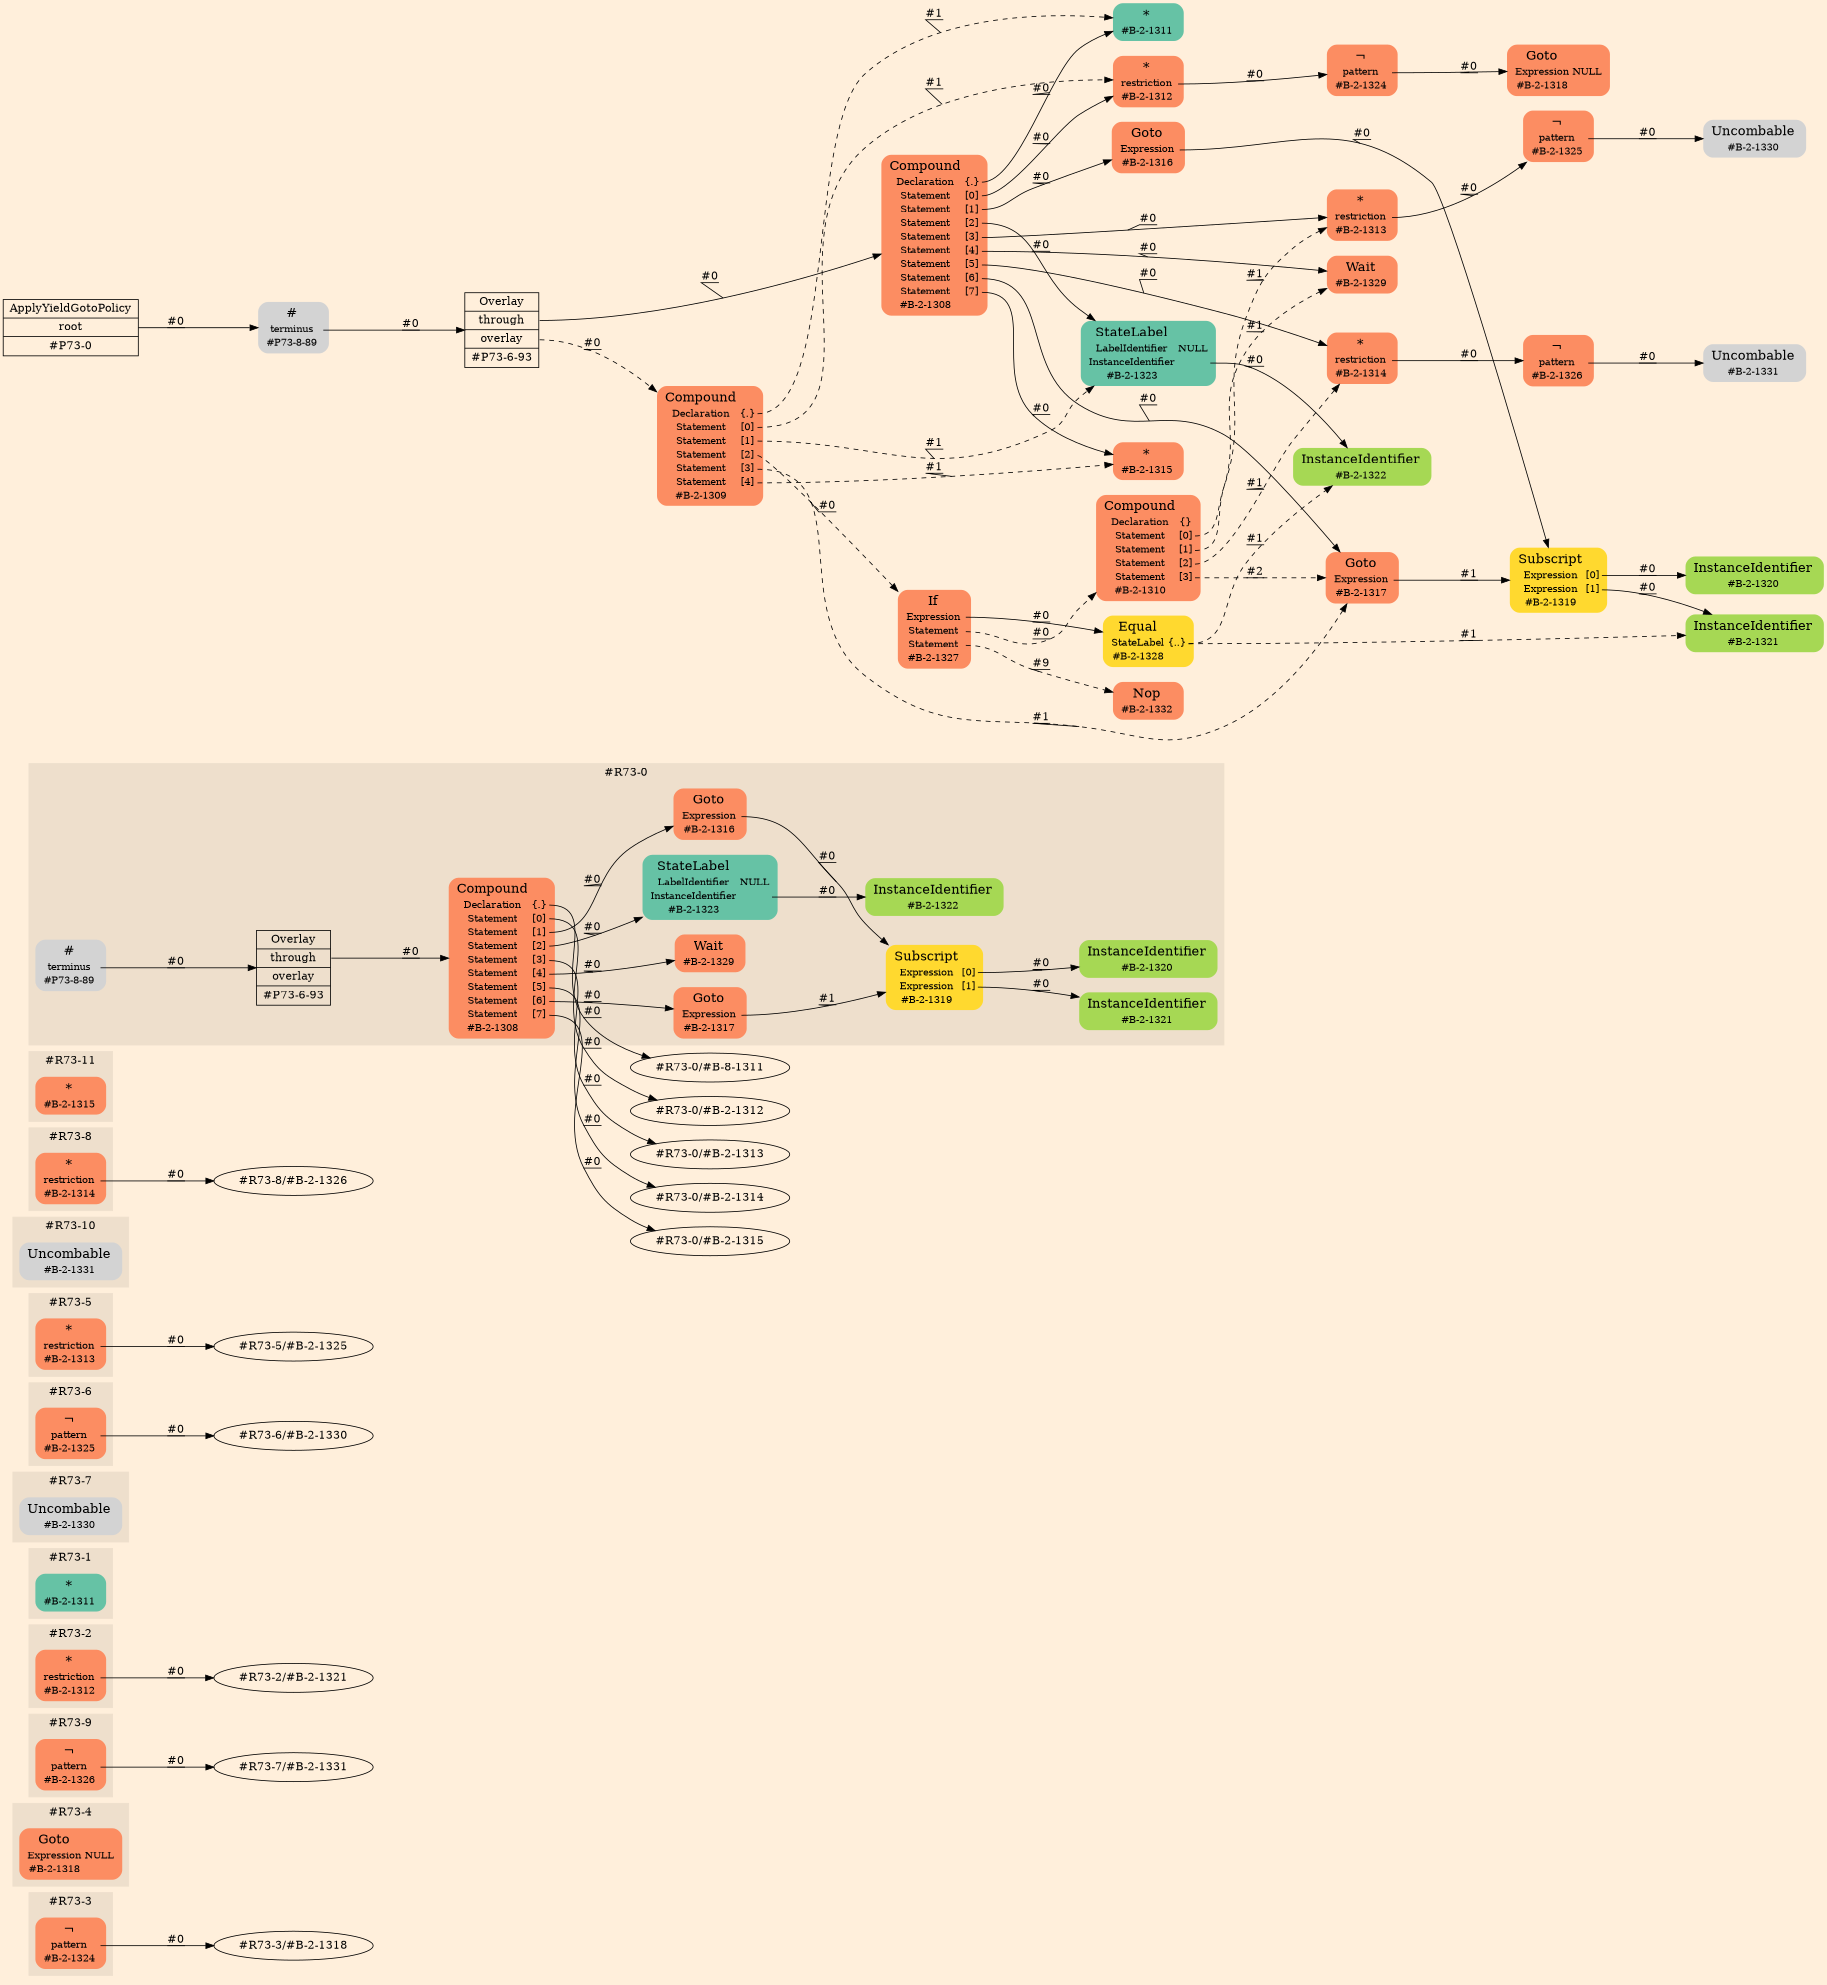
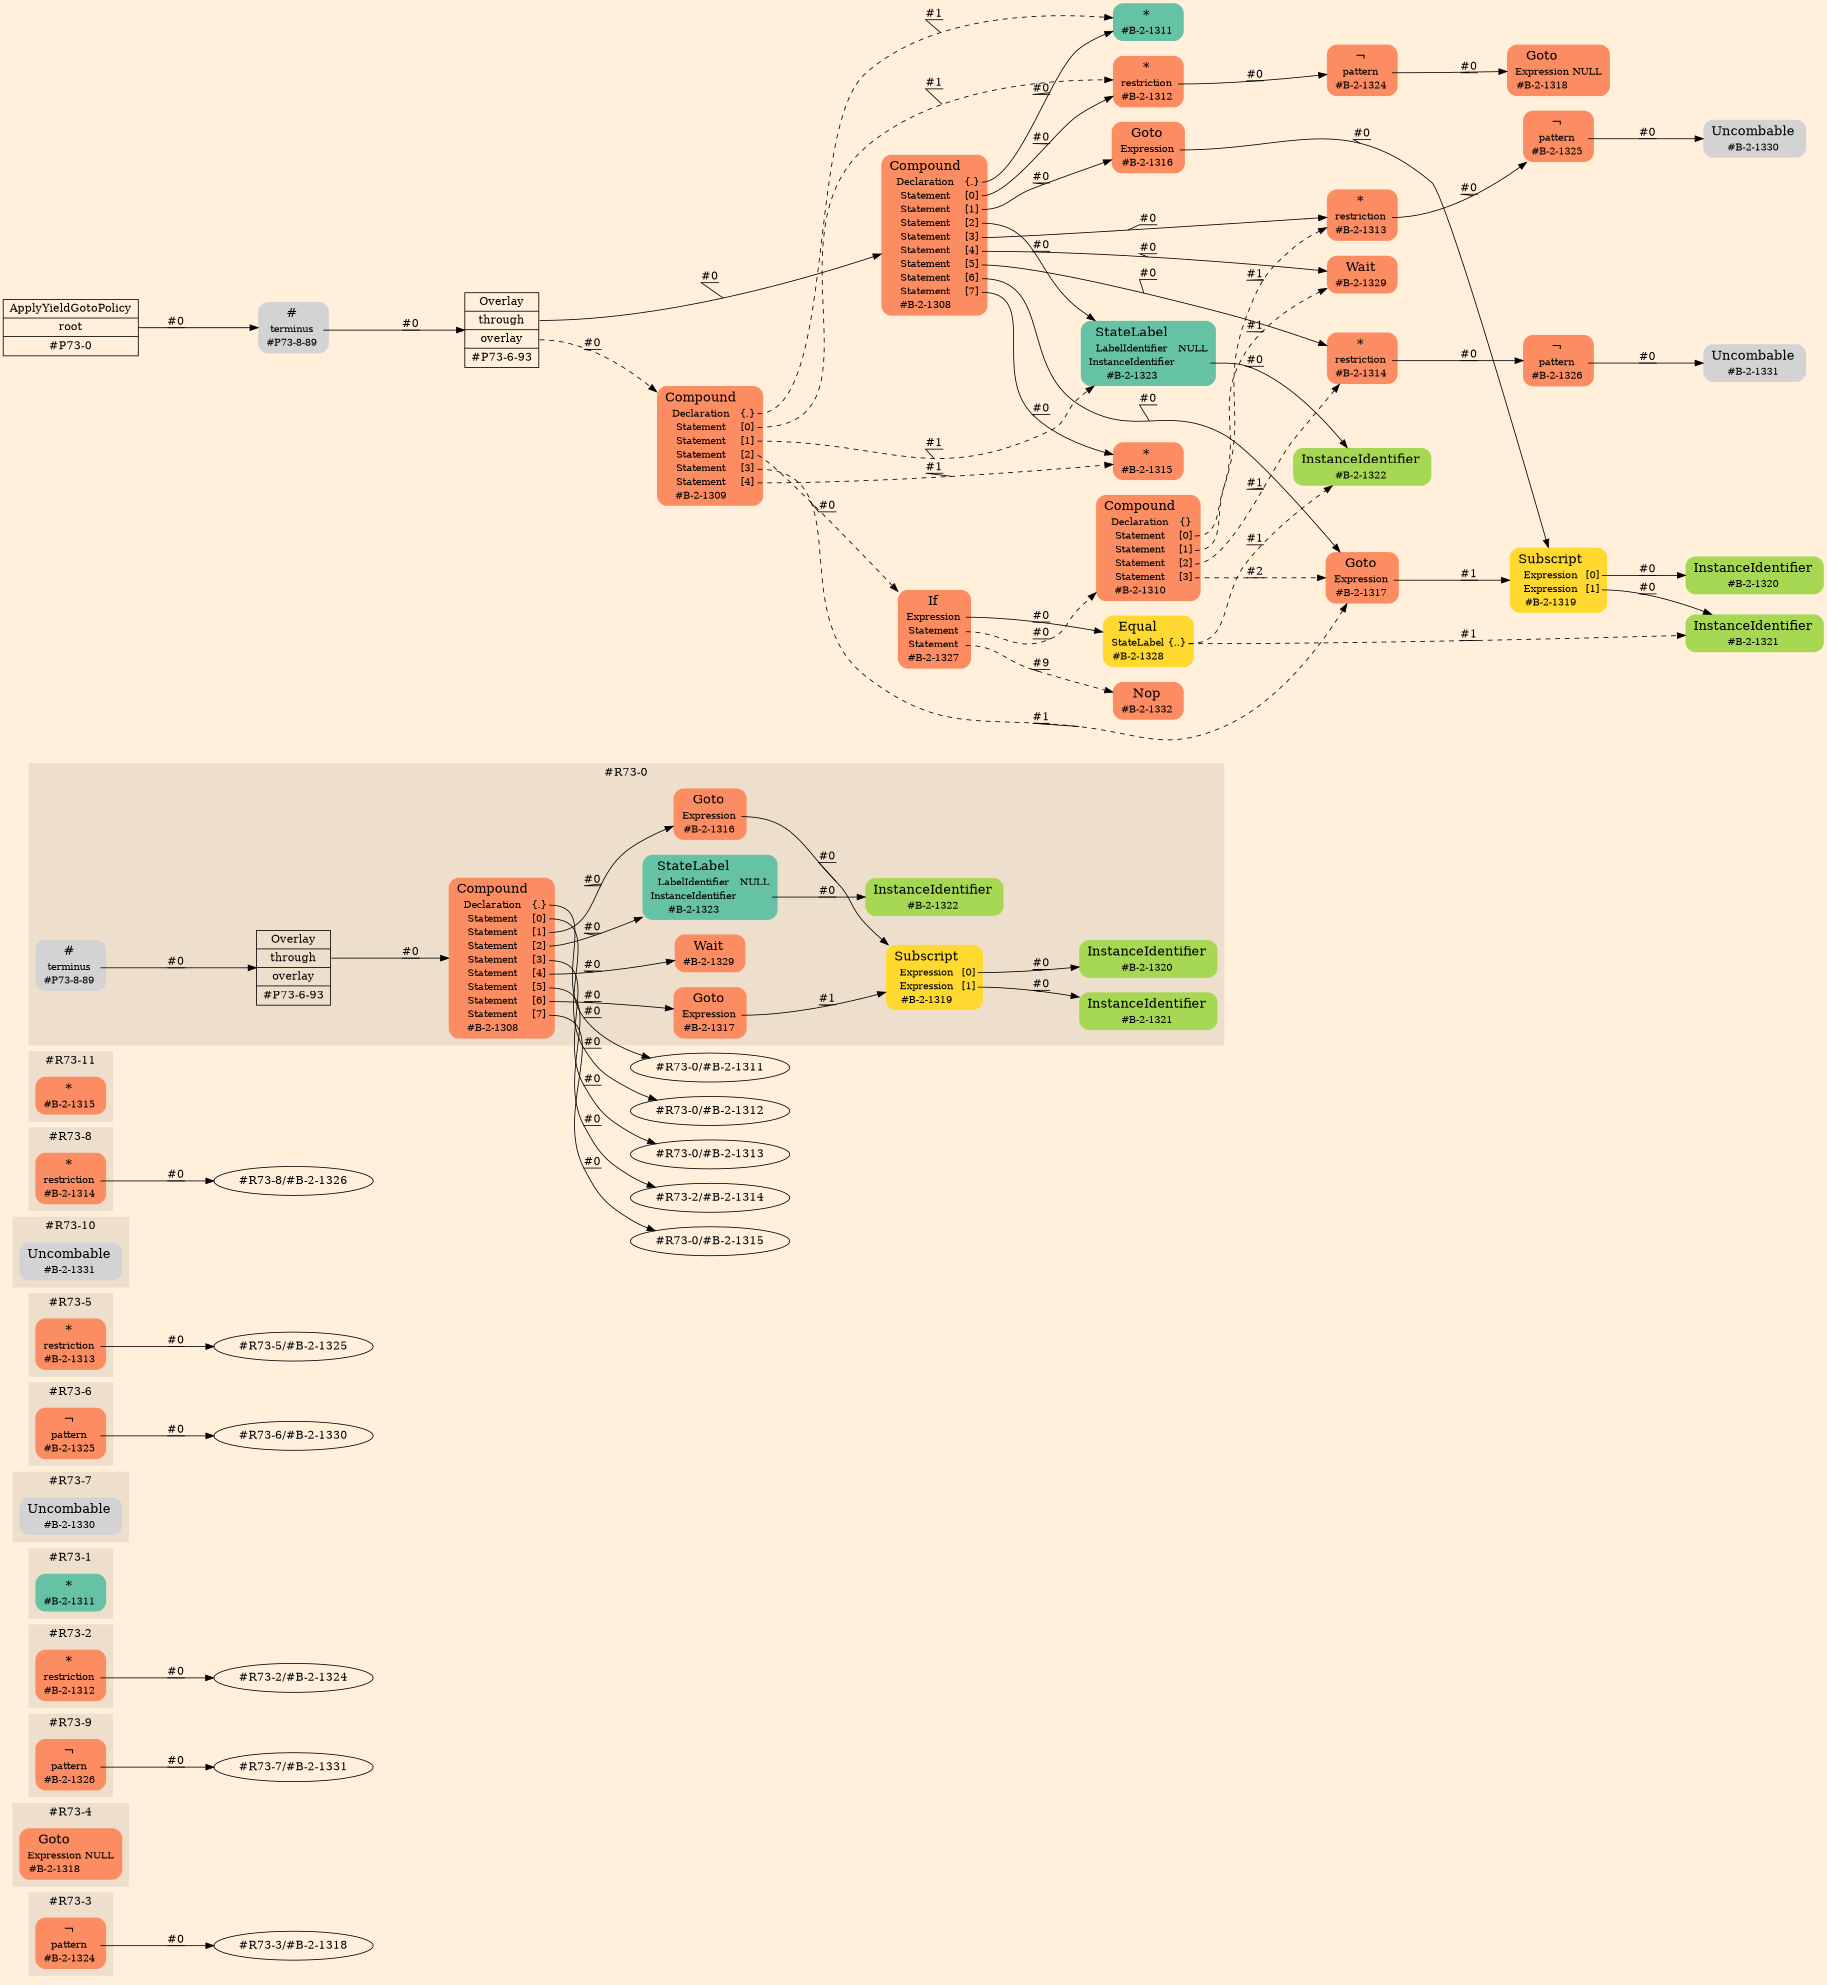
(710, 1068) -> (710, 1068)
(710, 1198) -> (710, 1198)
(294, 1678) -> (294, 1678)
